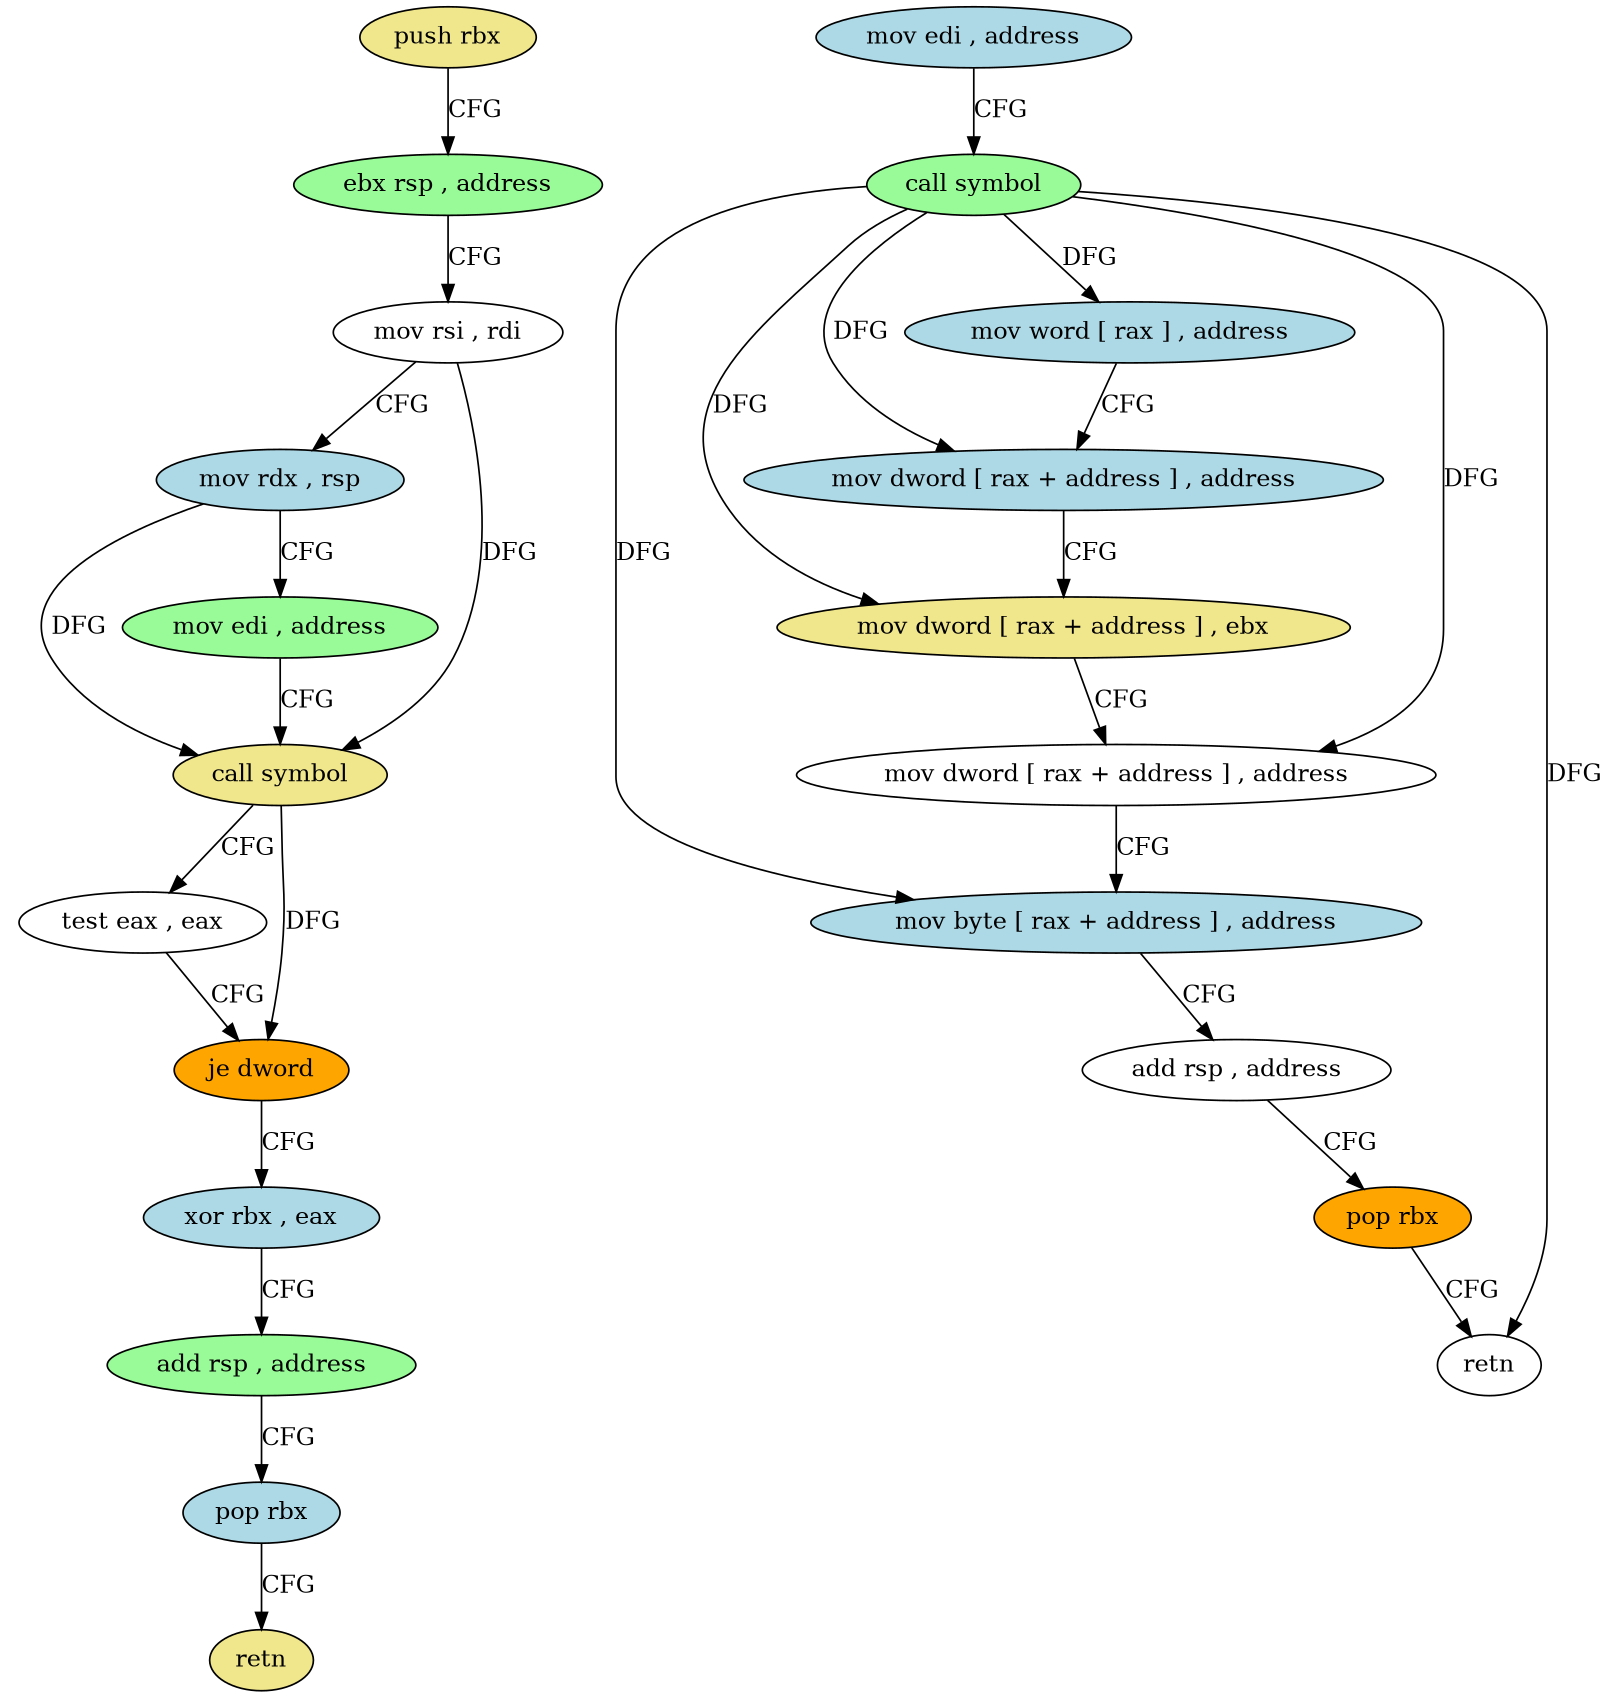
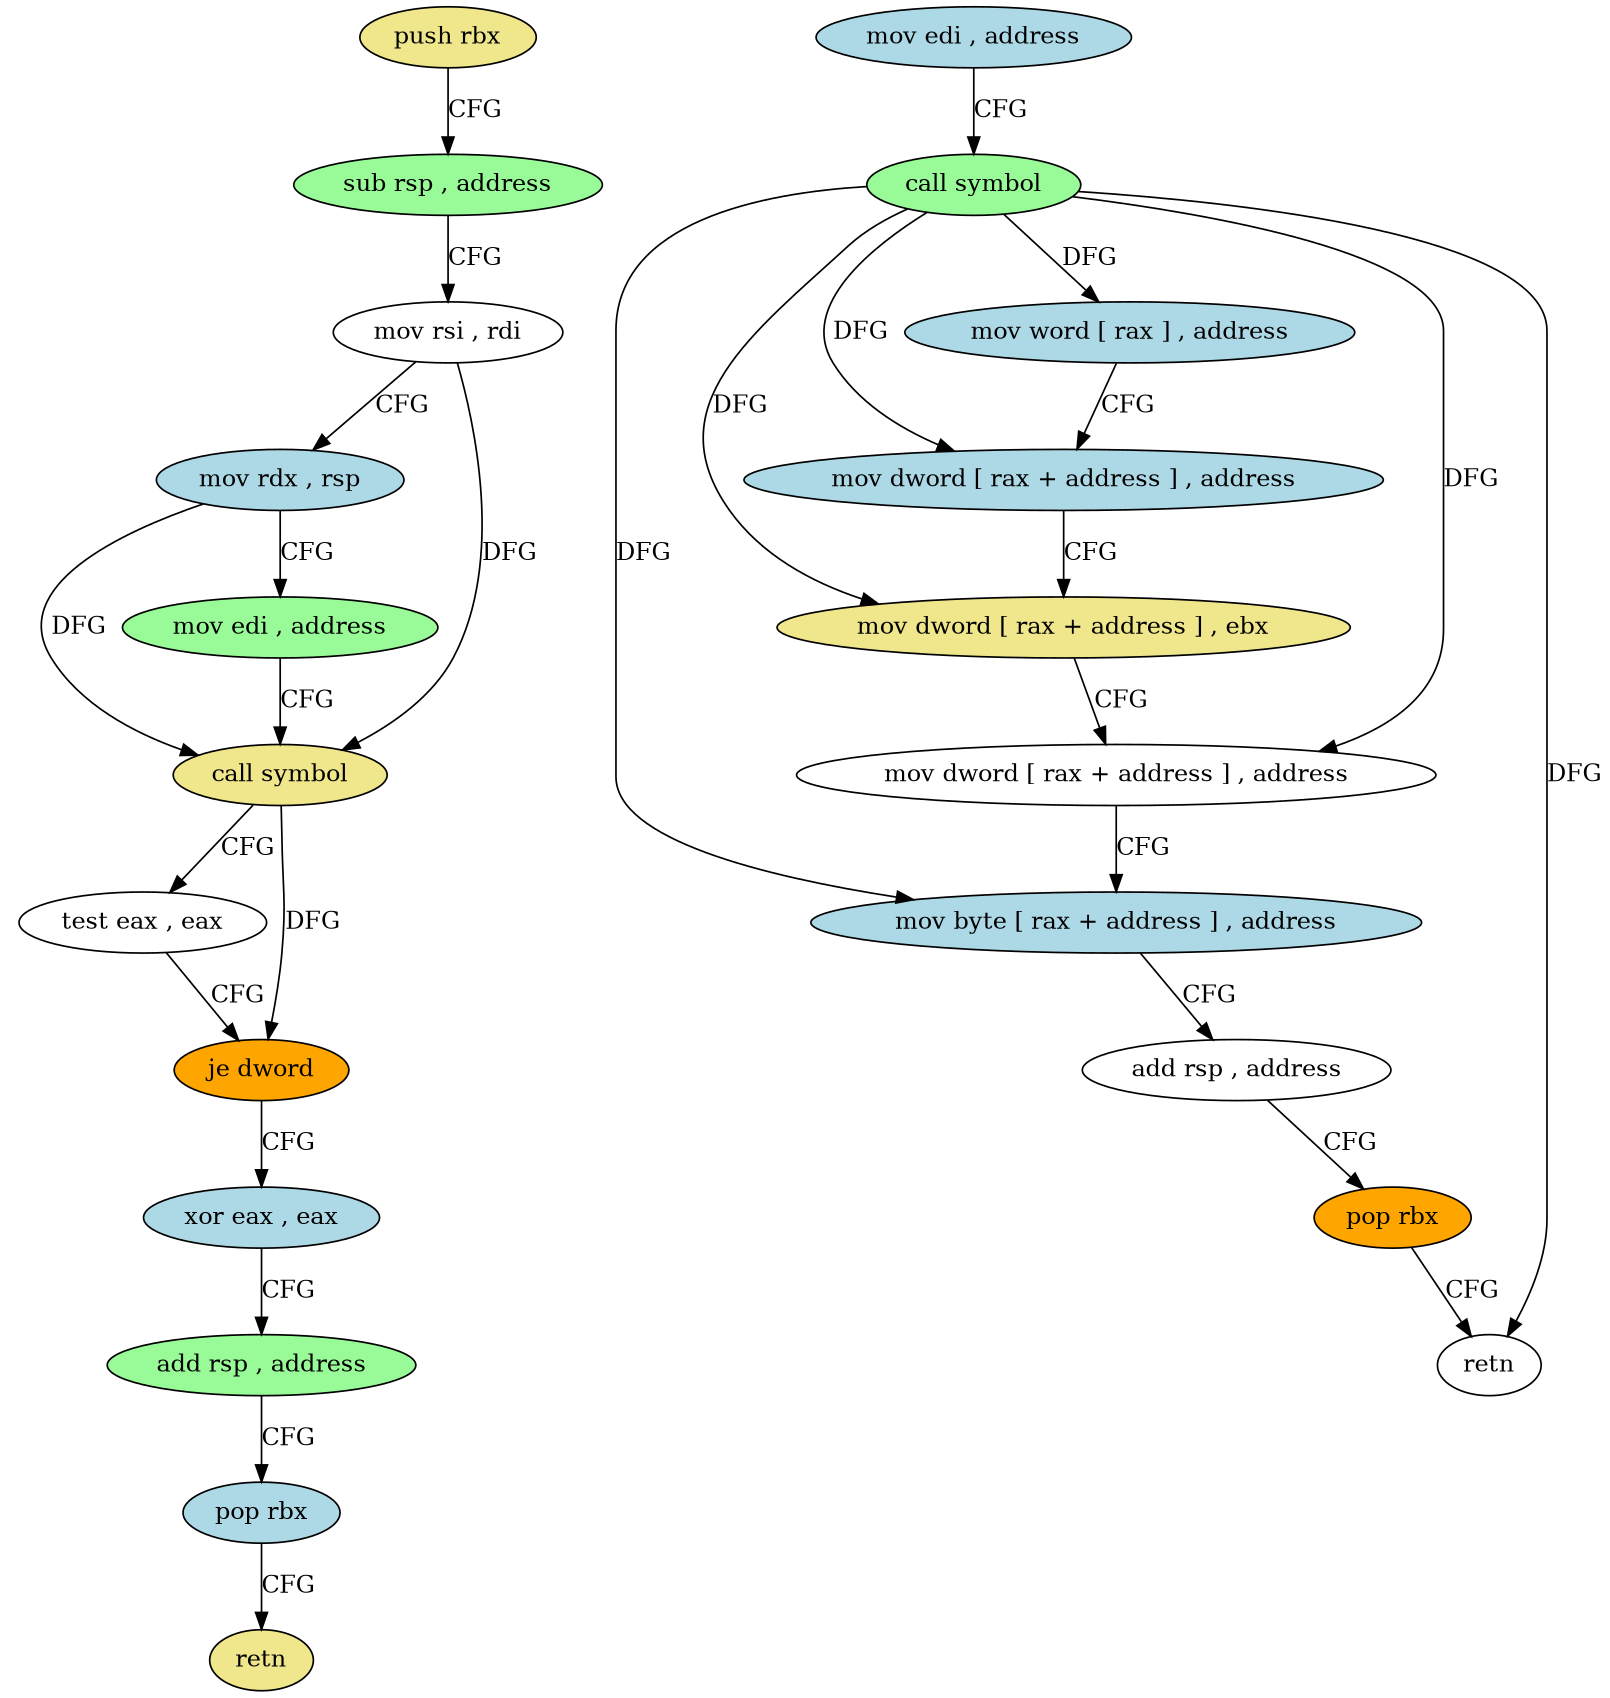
(448, 185) -> (448, 185)
(262, 1218) -> (262, 1218)
